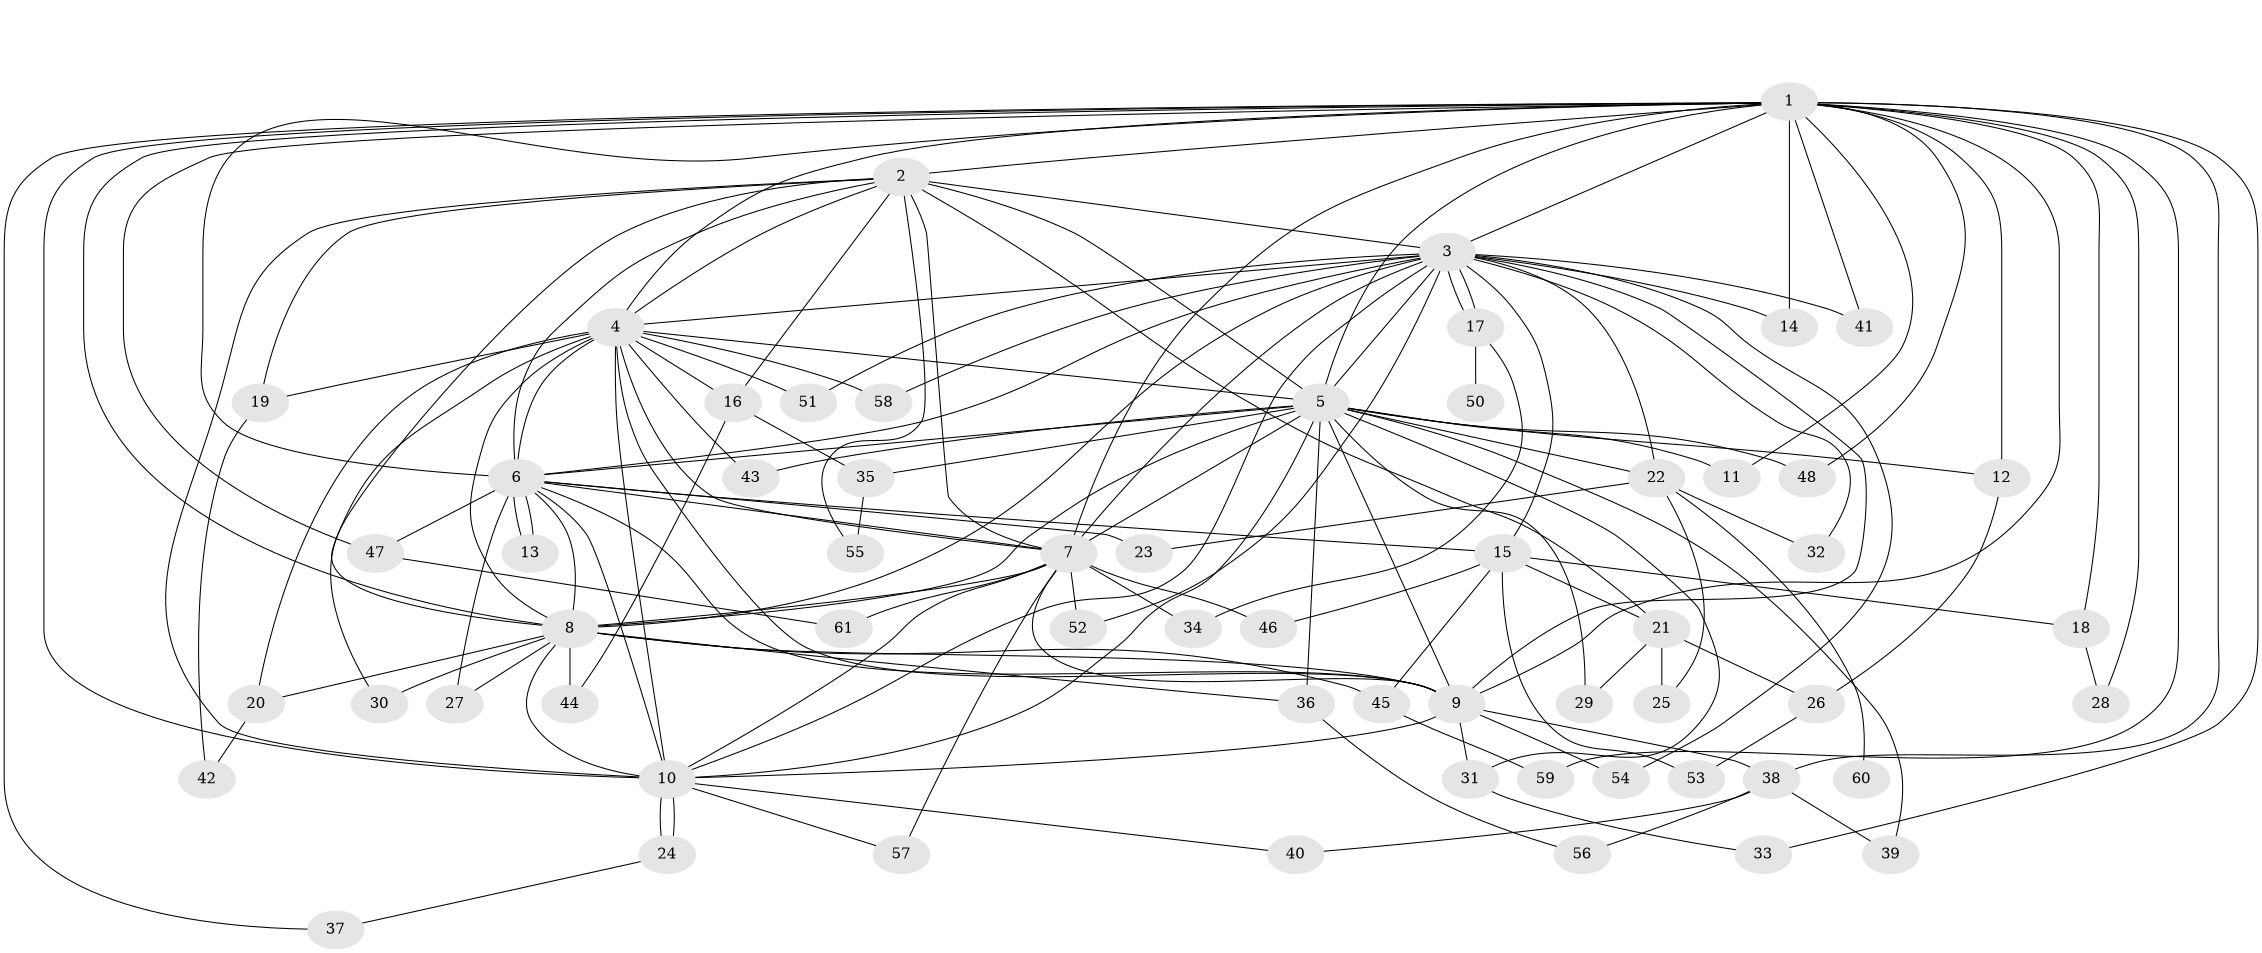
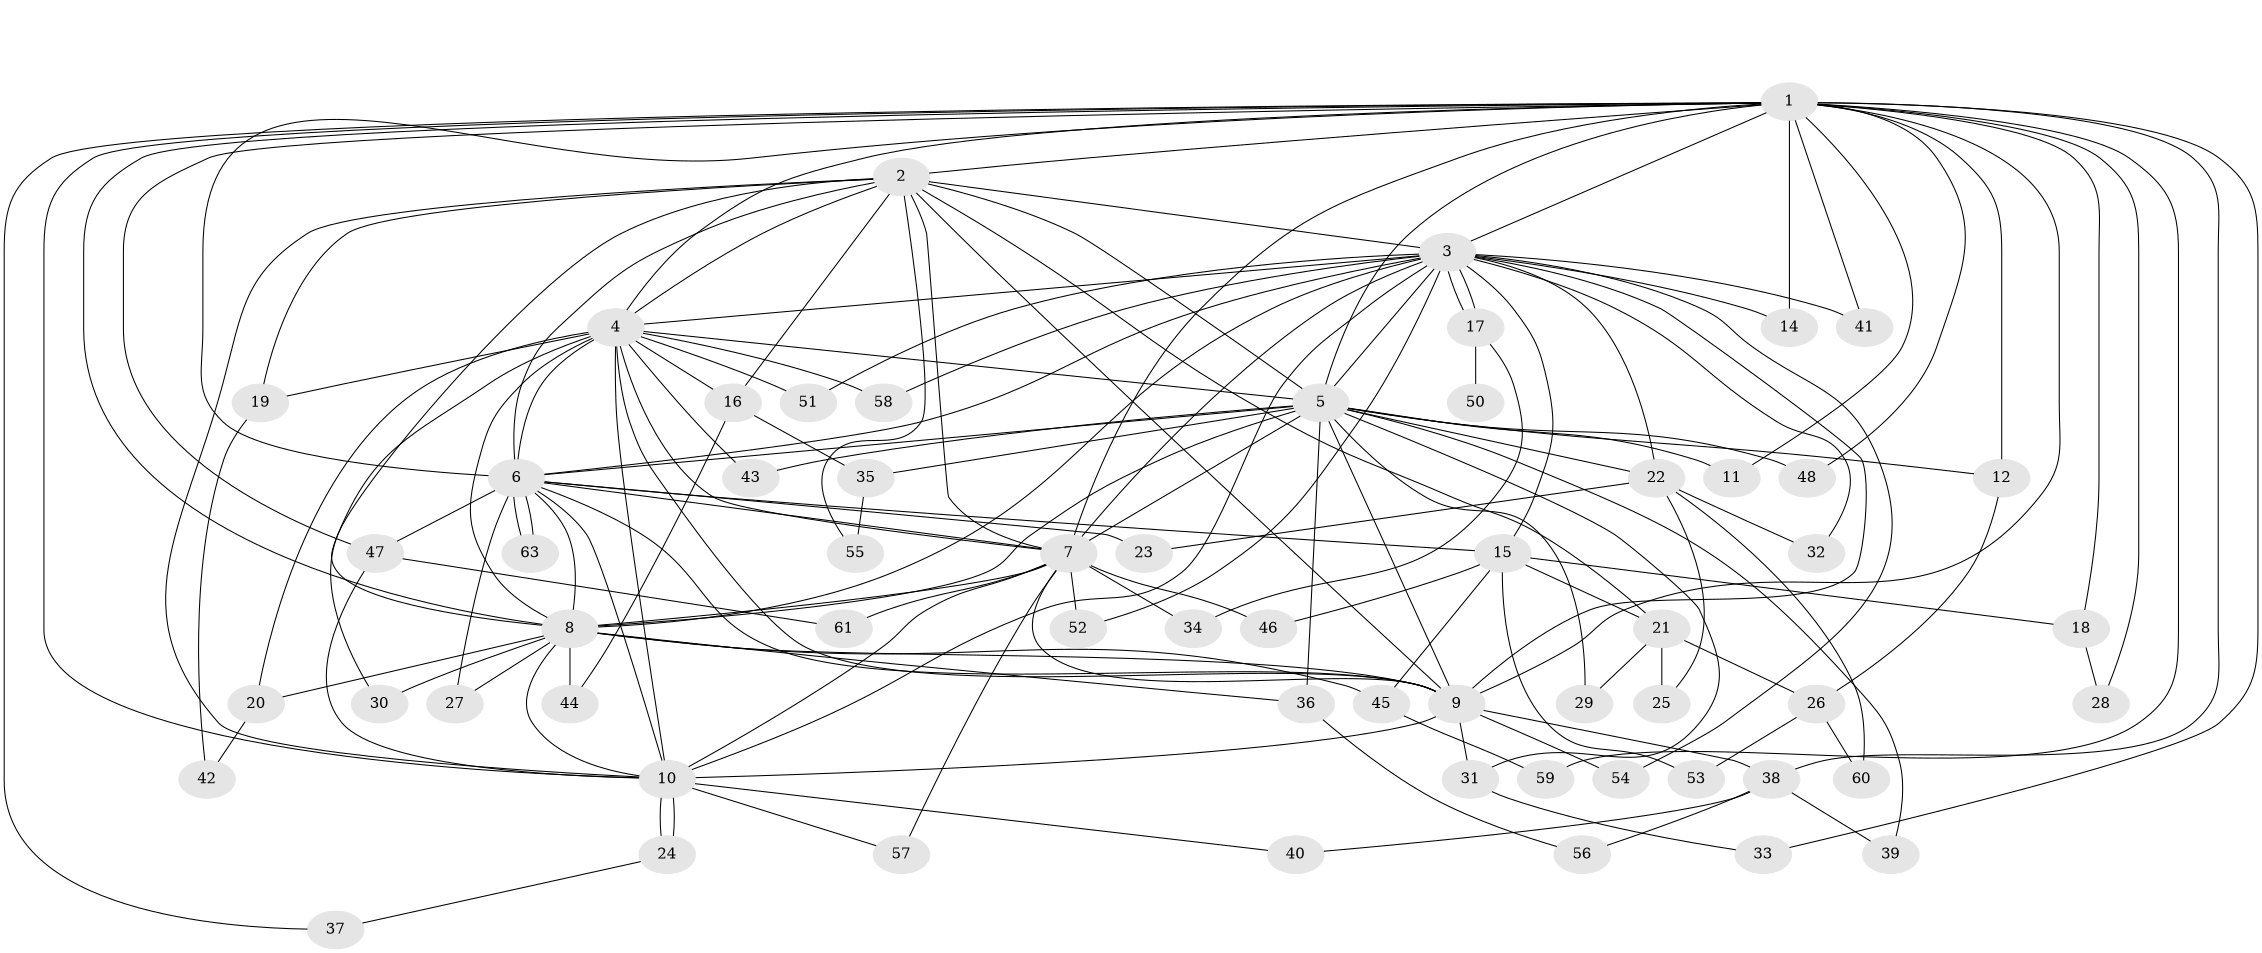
none -> (1177, 443)
(530, 553) -> (530, 553)
(1060, 691) -> (406, 753)
none -> (1839, 742)
